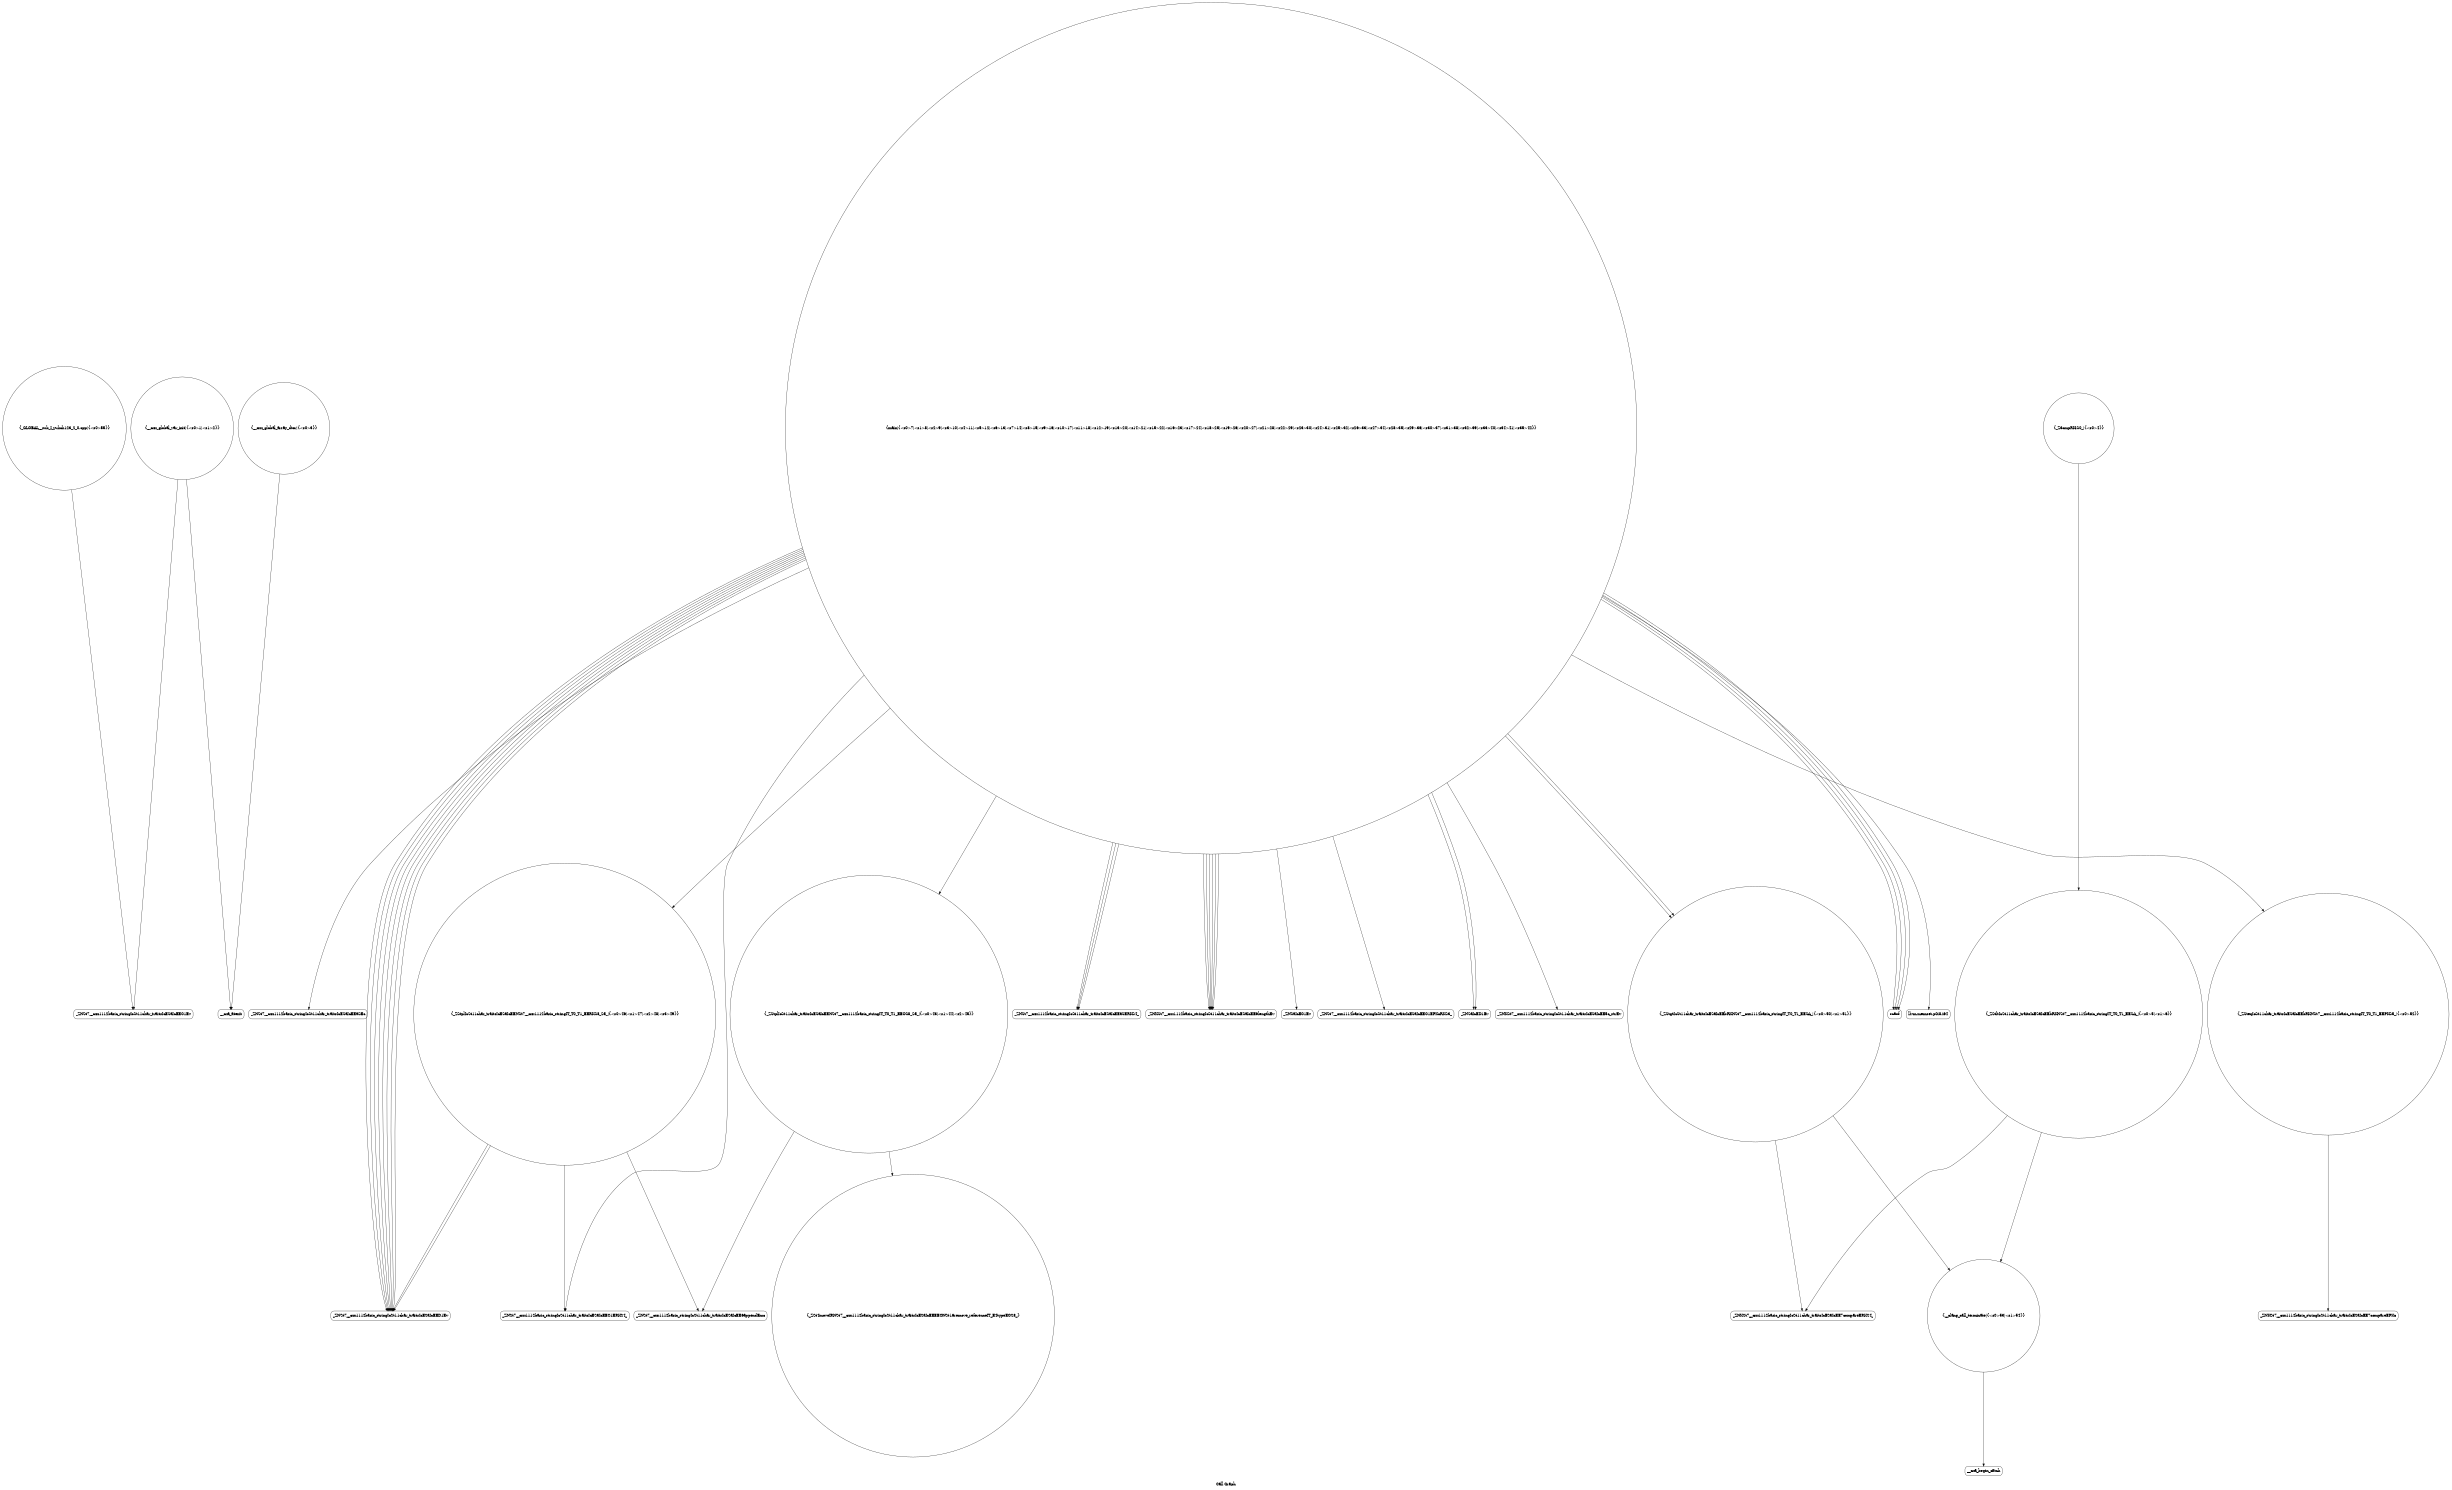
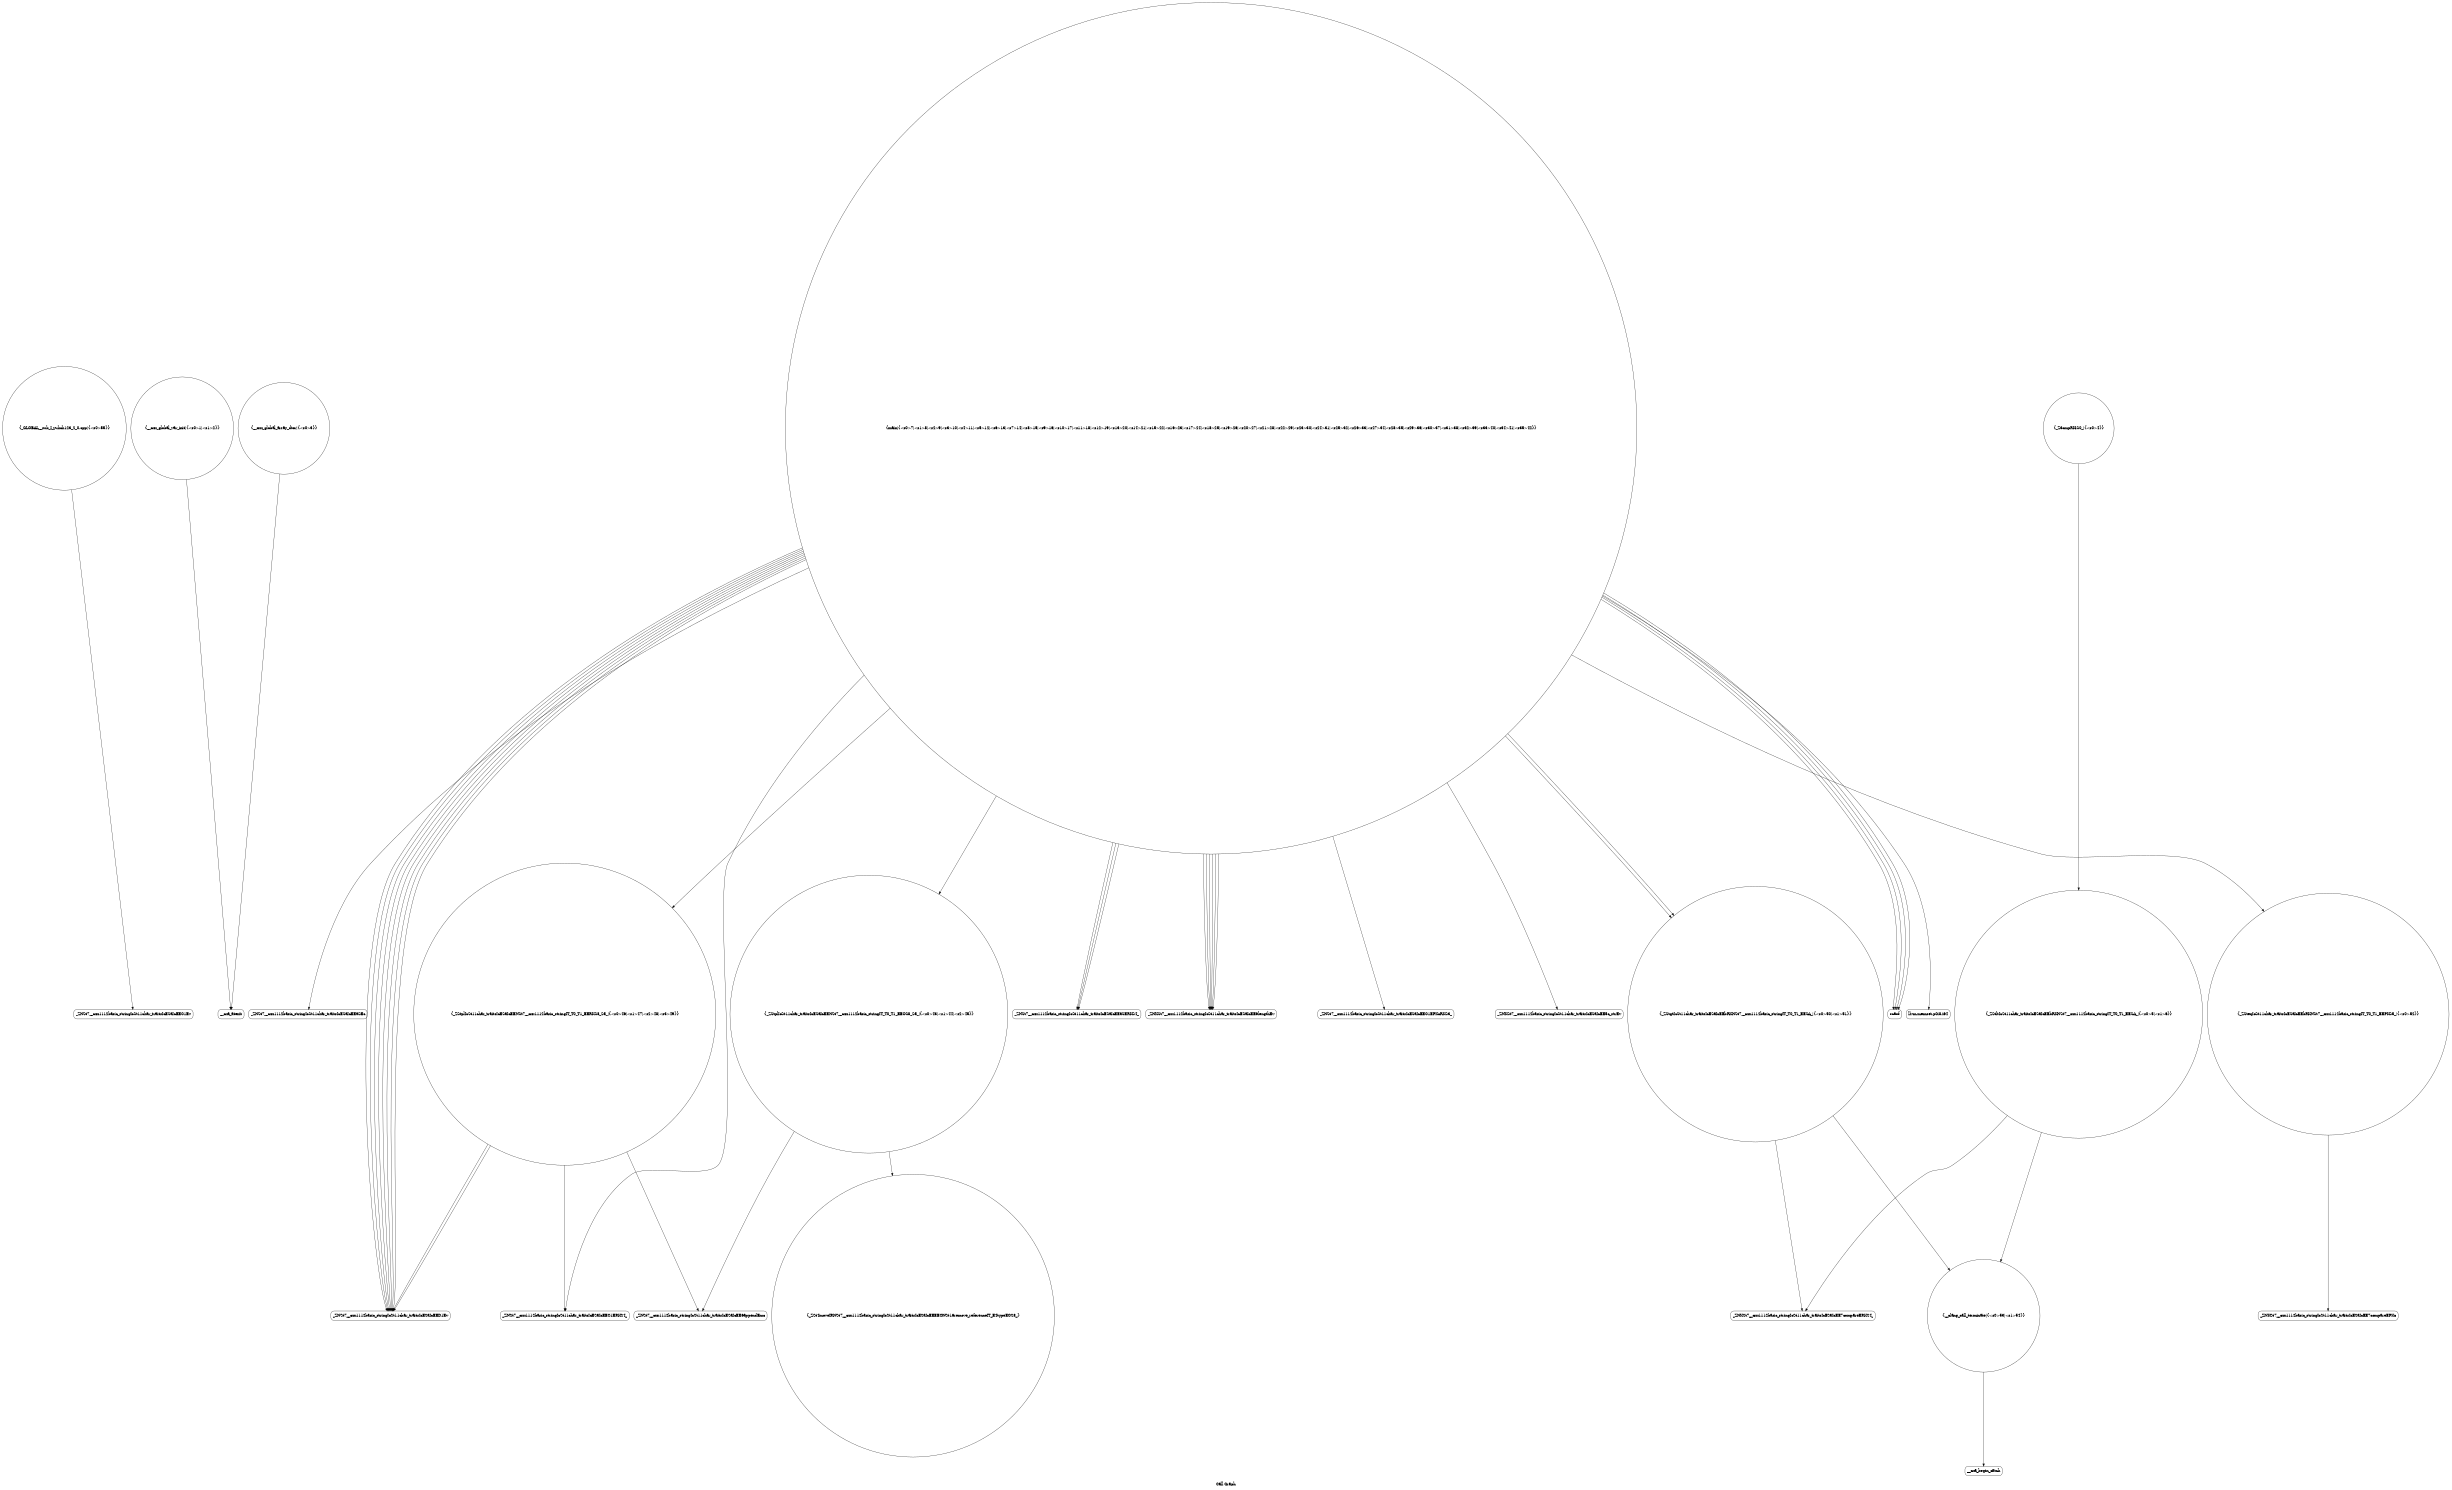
(156, 743) -> none
(1297, 1014) -> none
(1475, 1014) -> none
